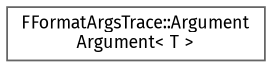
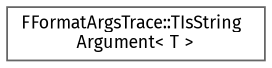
(136, 34) -> (136, 34)
